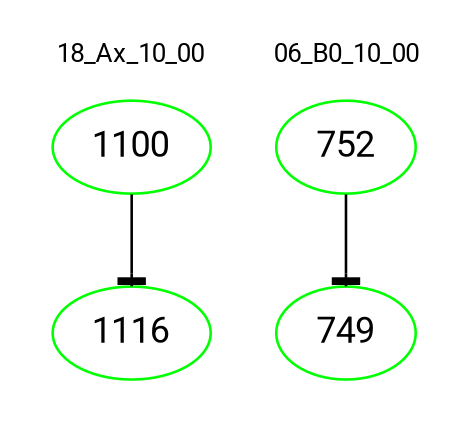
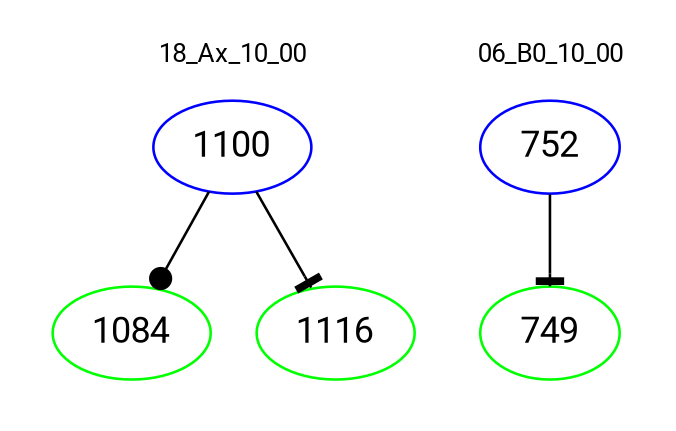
(132, 147) -> (232, 147)
(346, 147) -> (550, 147)
none -> (132, 333)
